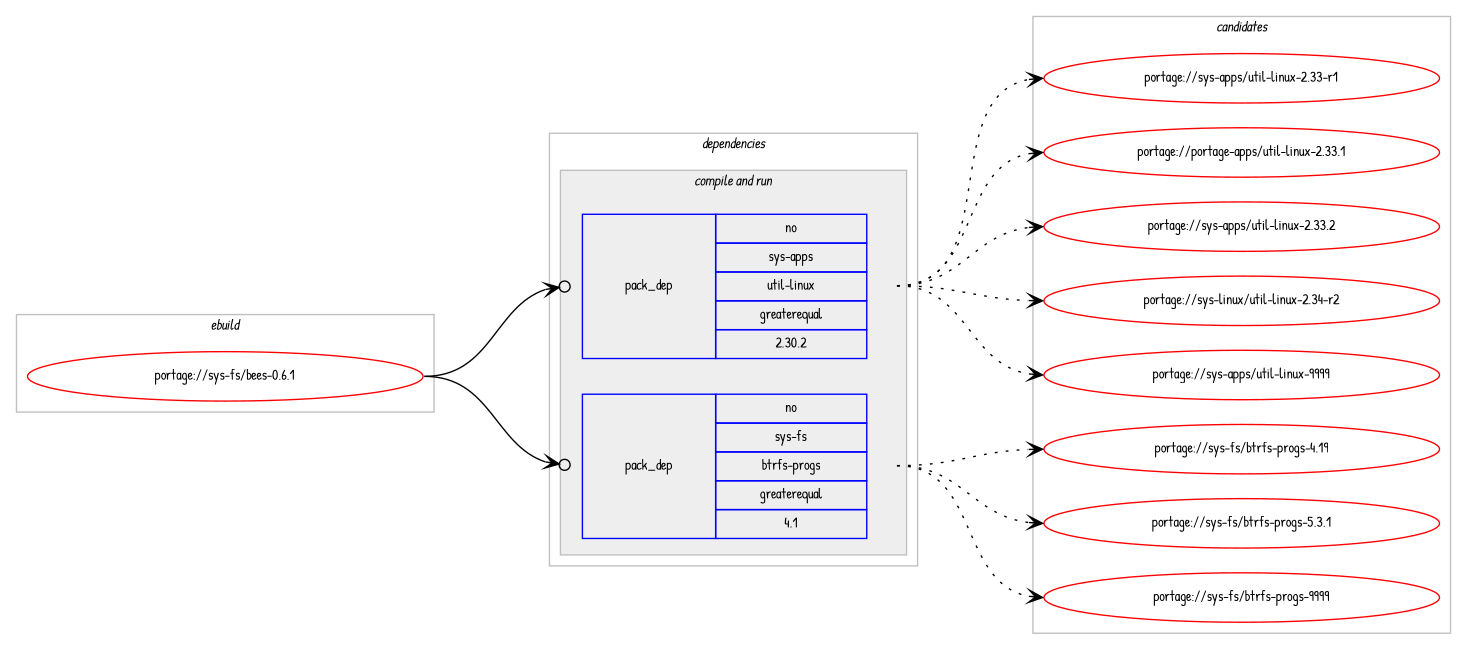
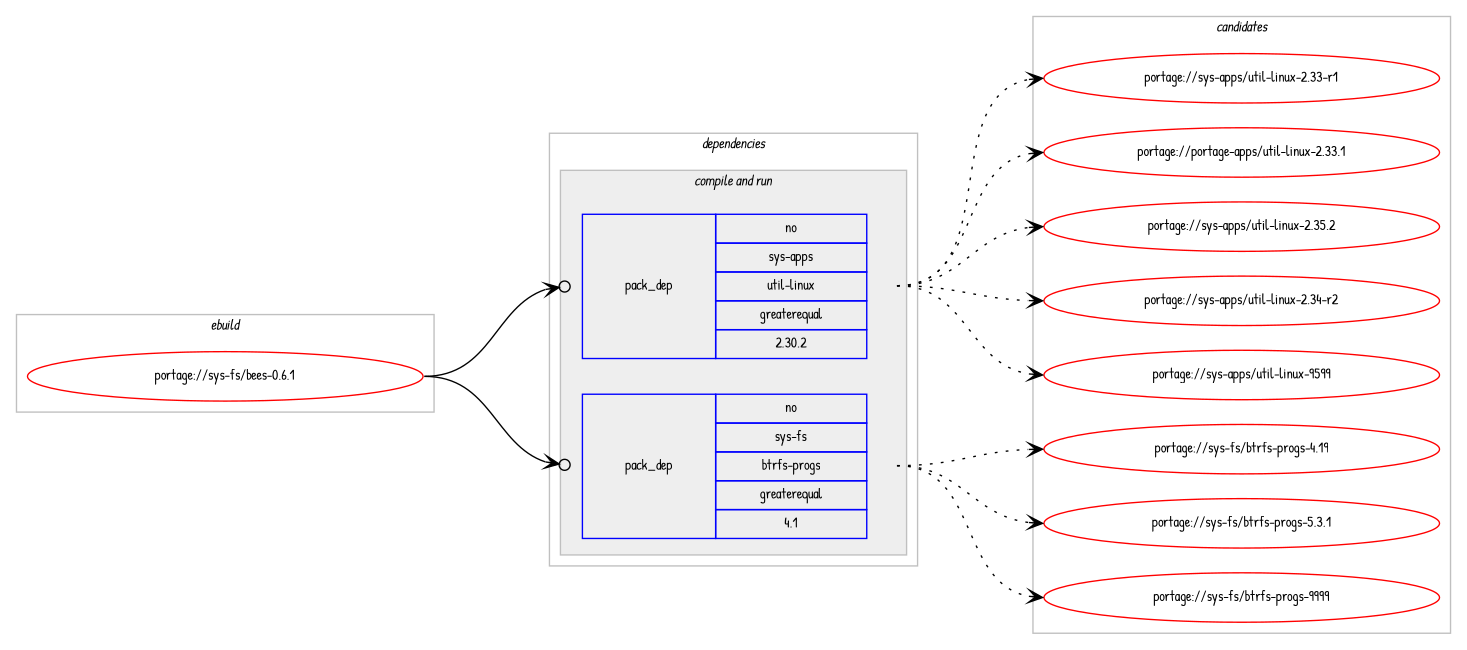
(1242, 227) -> (1242, 227)
(1242, 301) -> (1242, 301)
(1242, 375) -> (1242, 375)
